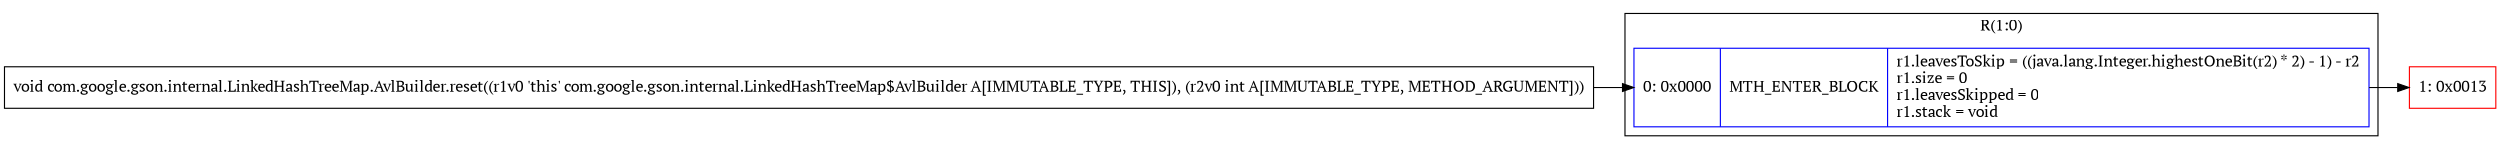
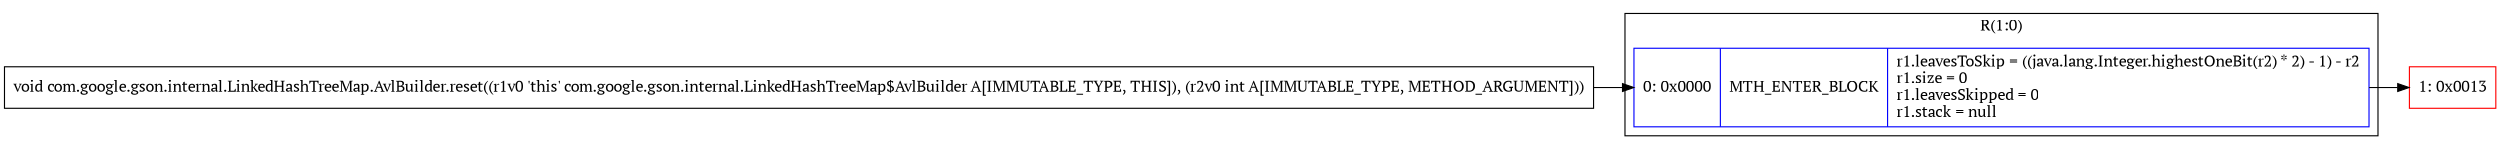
(1948, 112) -> (1947, 112)
